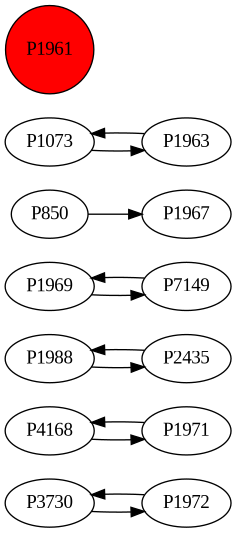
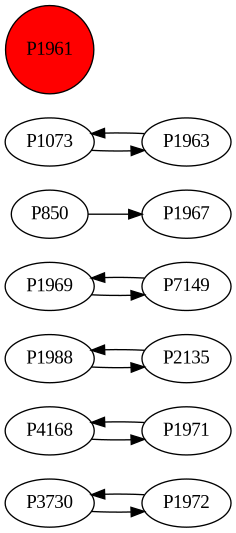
(187, 359) -> (187, 359)
